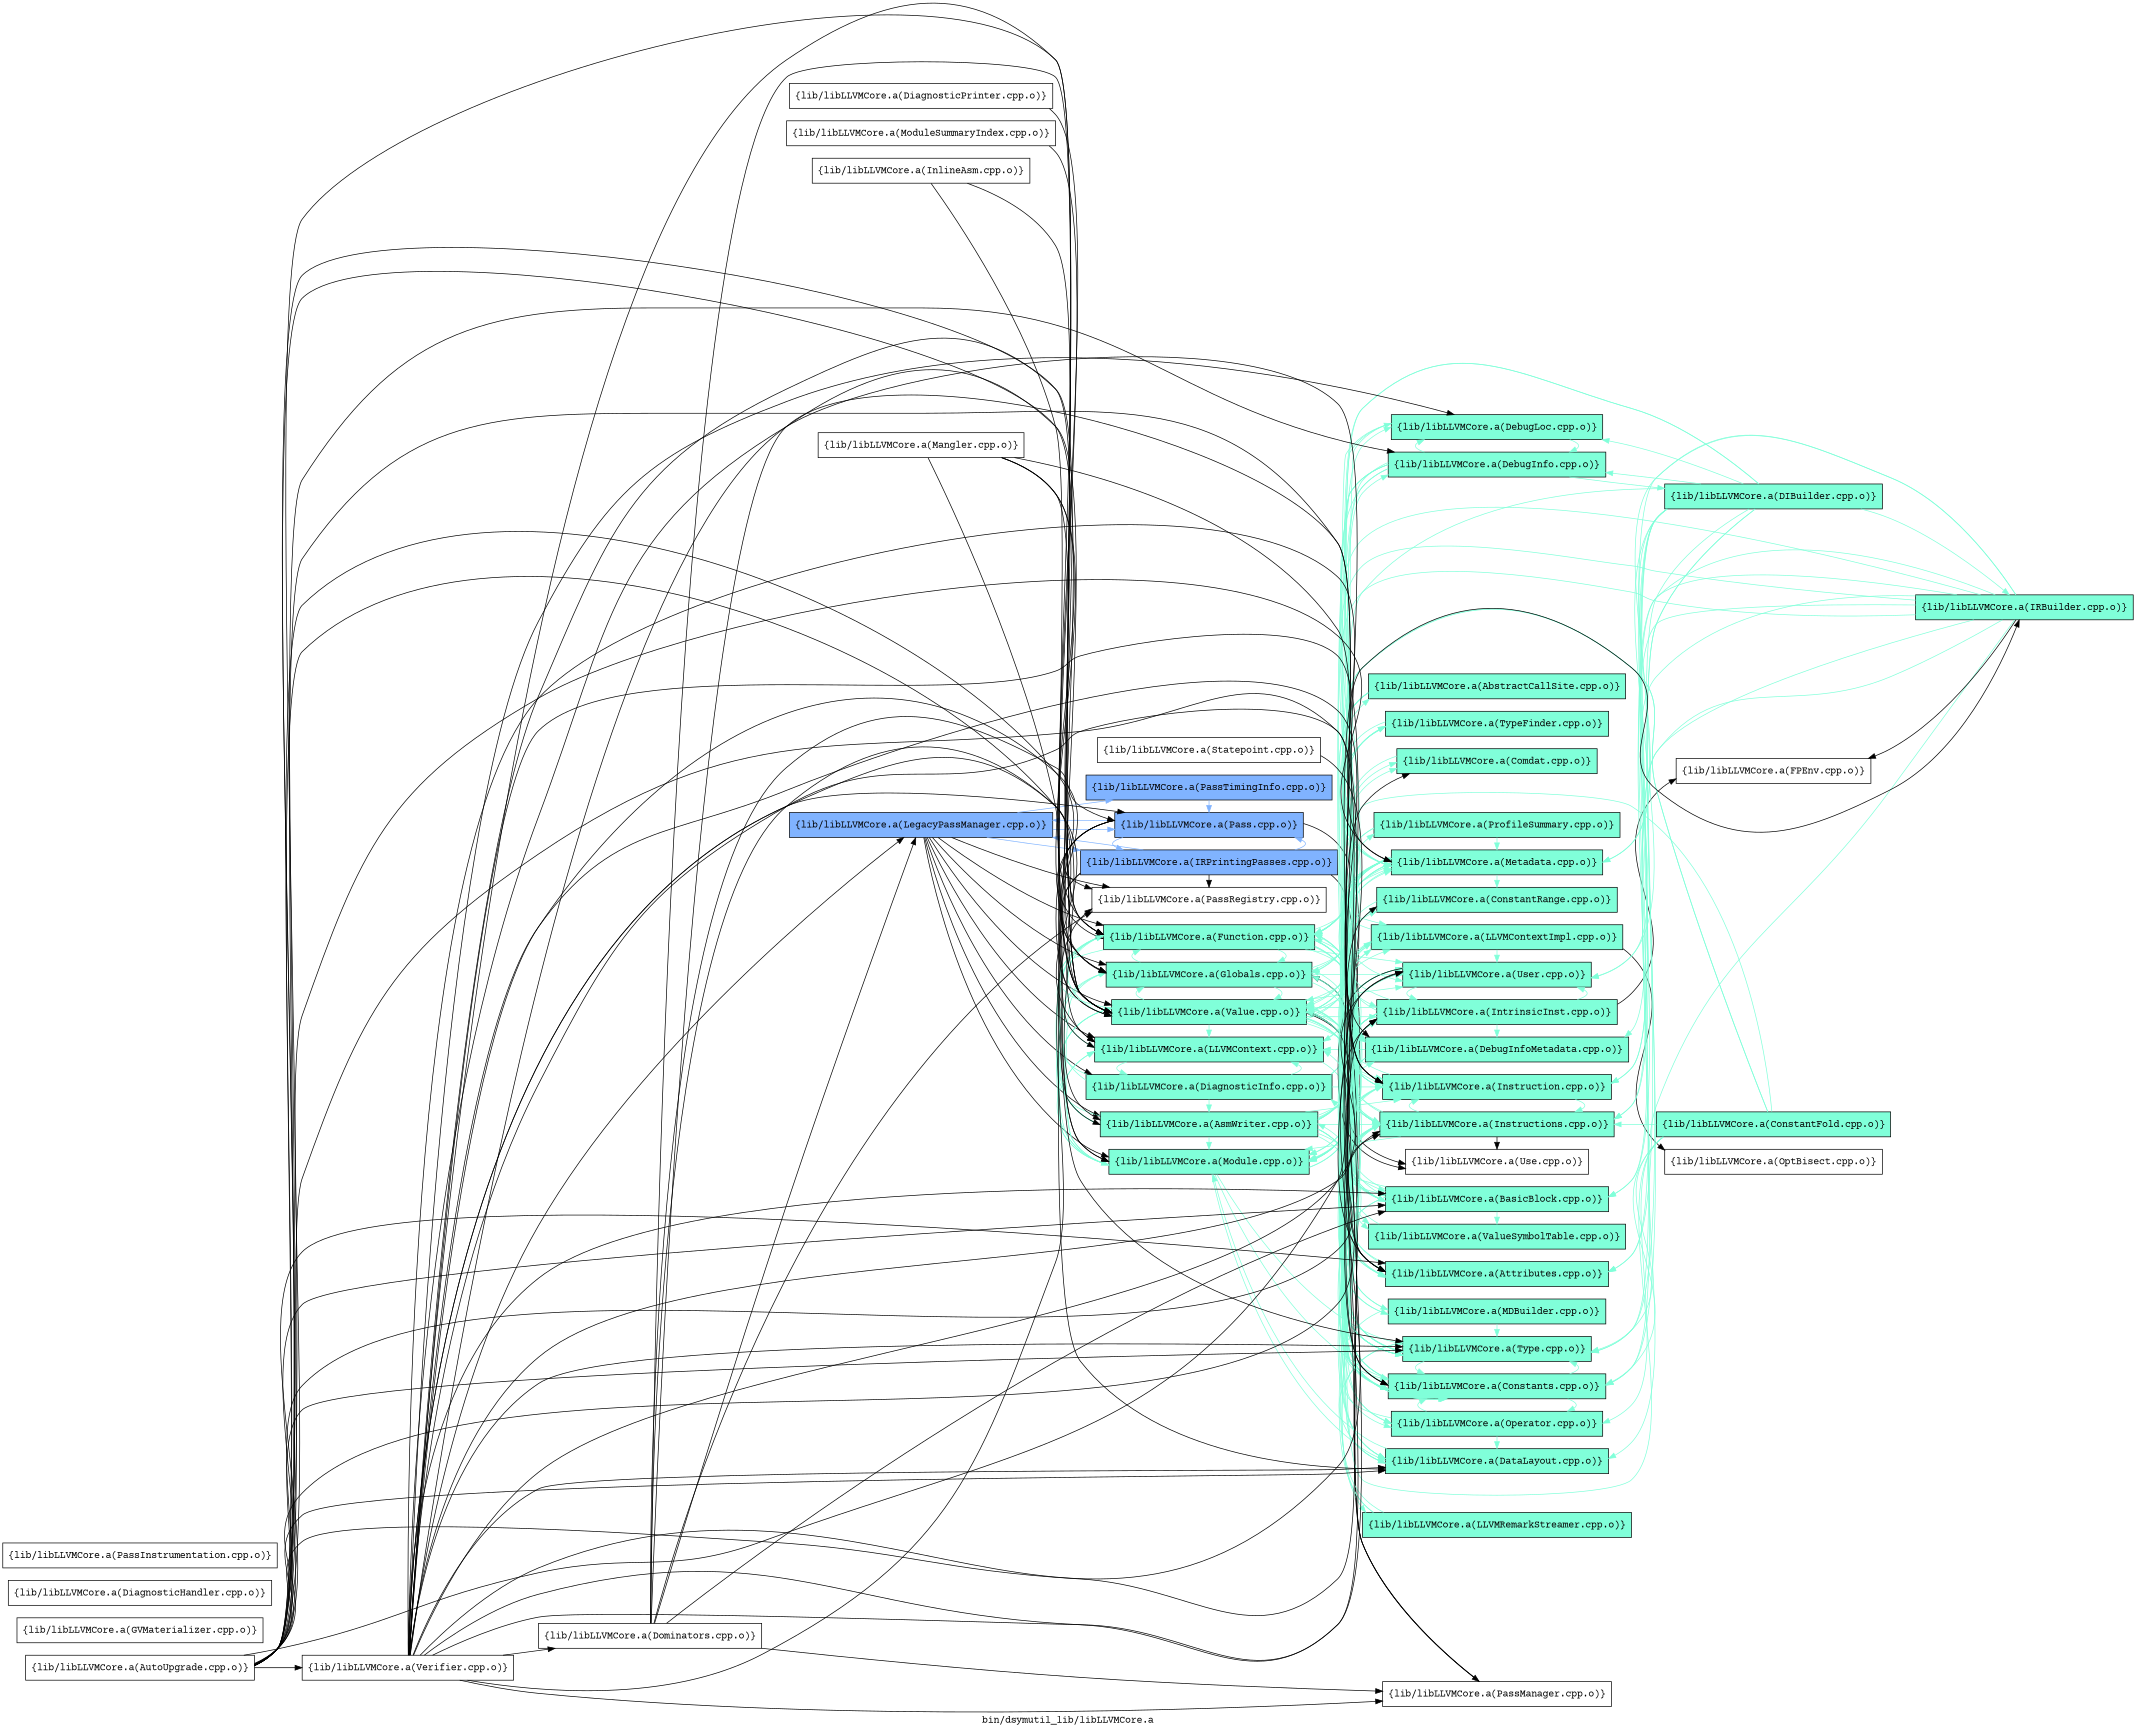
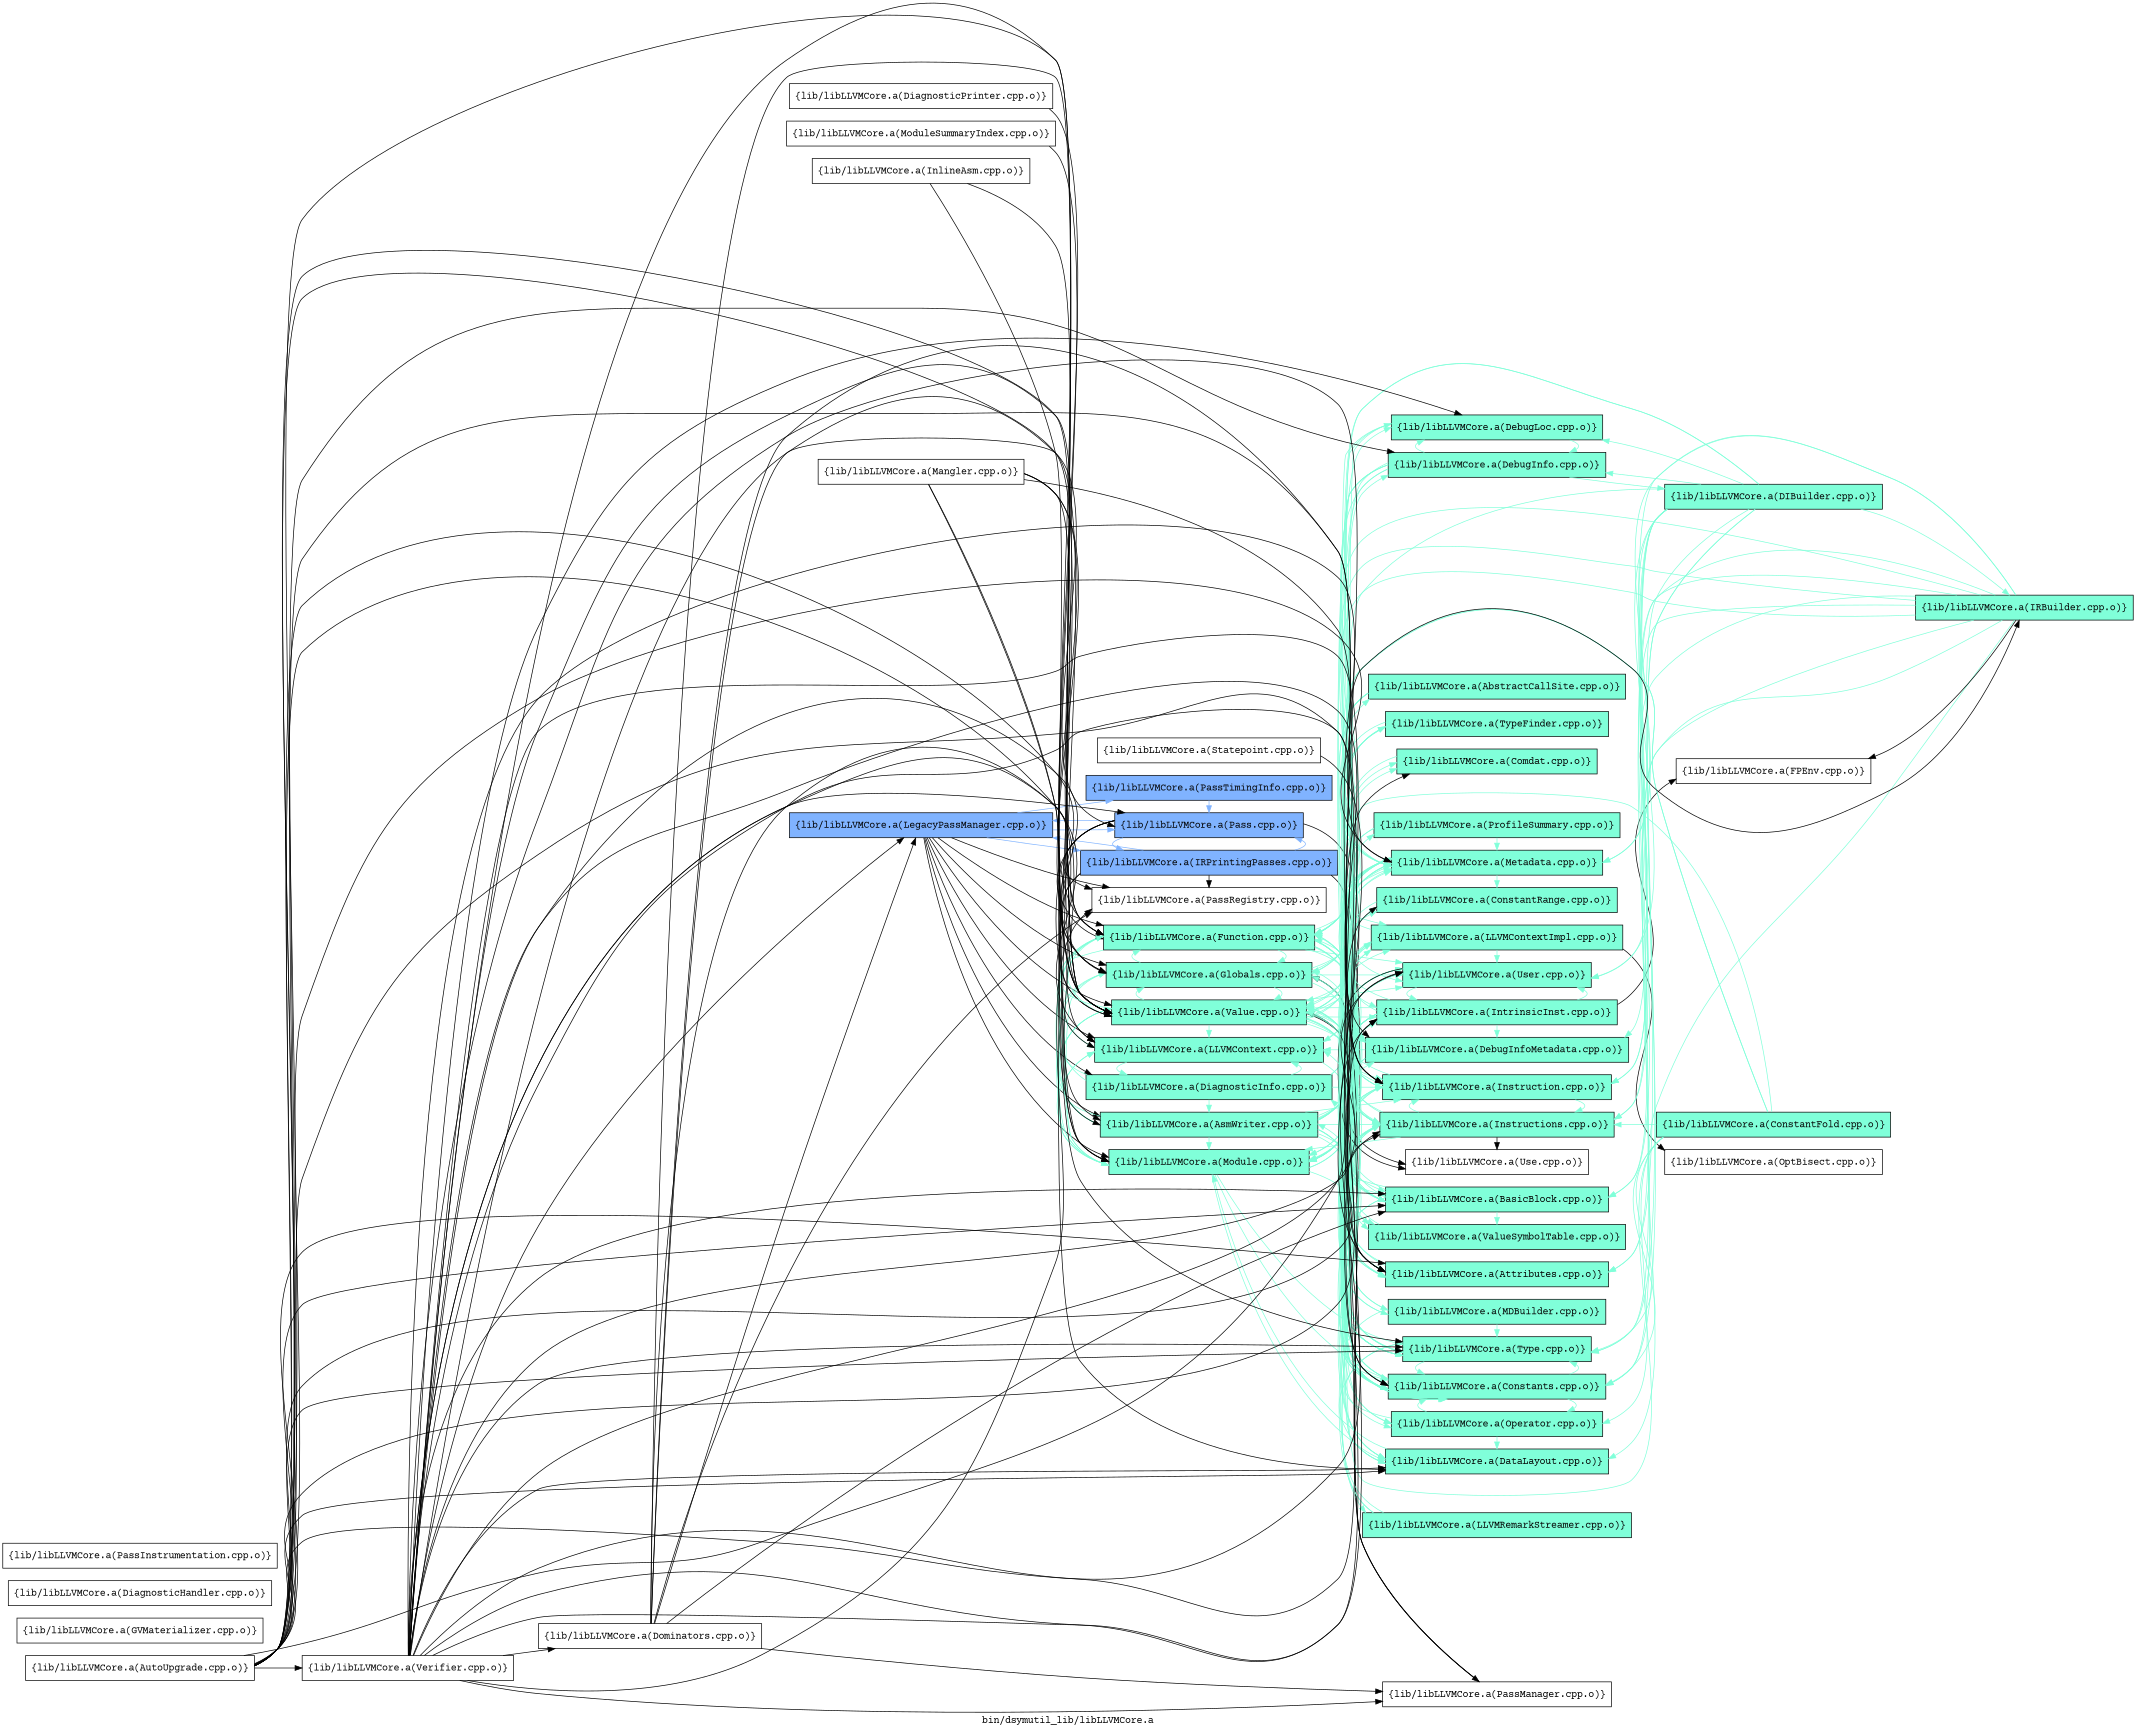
none -> (1056, 816)
none -> (1328, 1179)
(1341, 1232) -> (1341, 1243)
